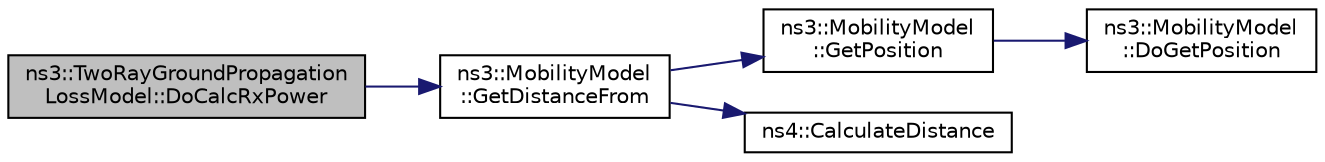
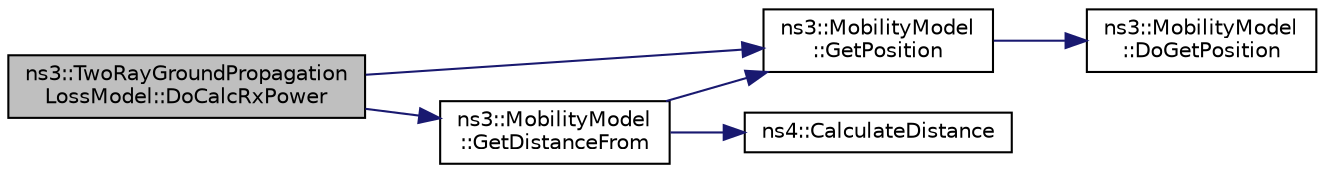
none -> (554, 62)
